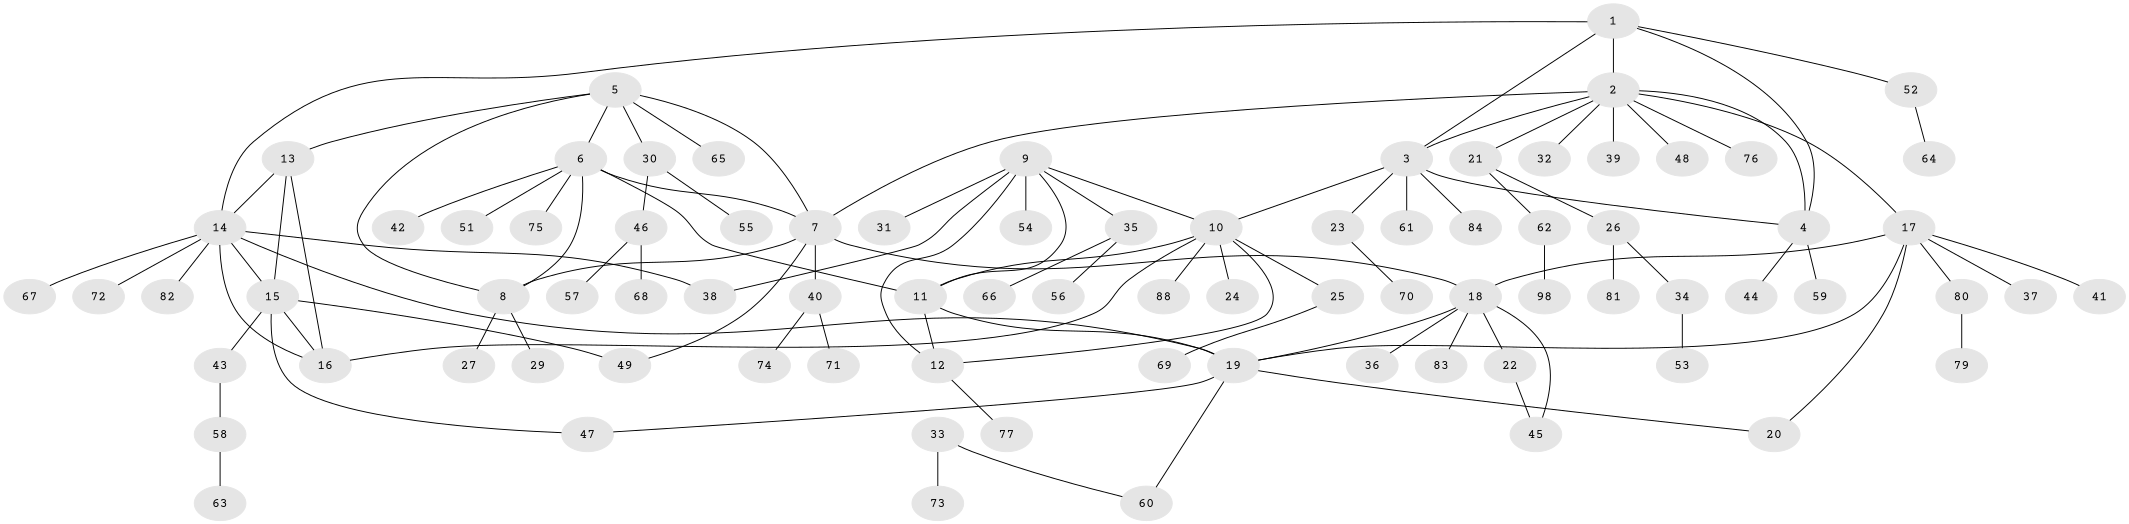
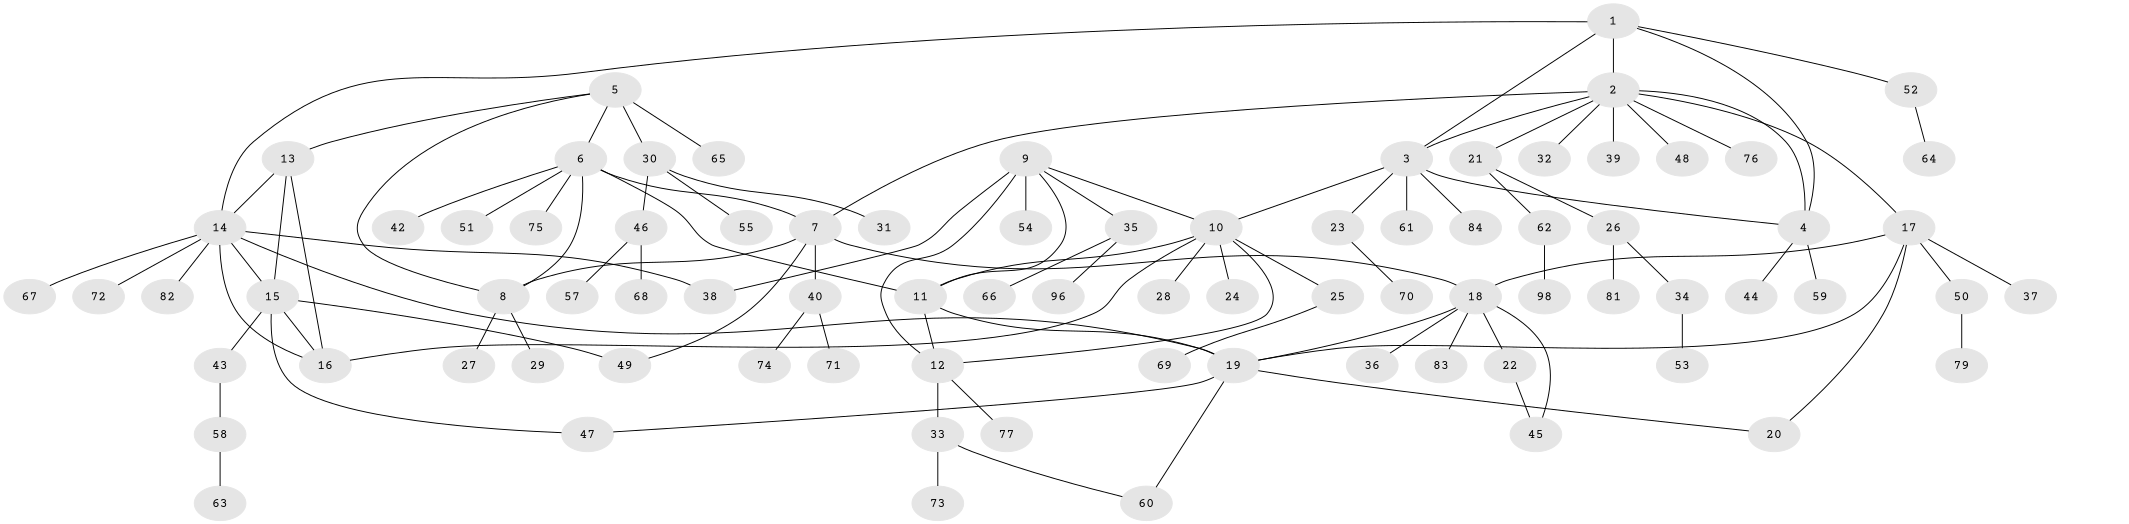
(739, 132) -> none
(955, 193) -> (767, 193)
(1058, 297) -> (1058, 297)
(1164, 297) -> (1164, 297)
(1962, 297) -> (1962, 297)
(2100, 297) -> none
none -> (938, 400)
